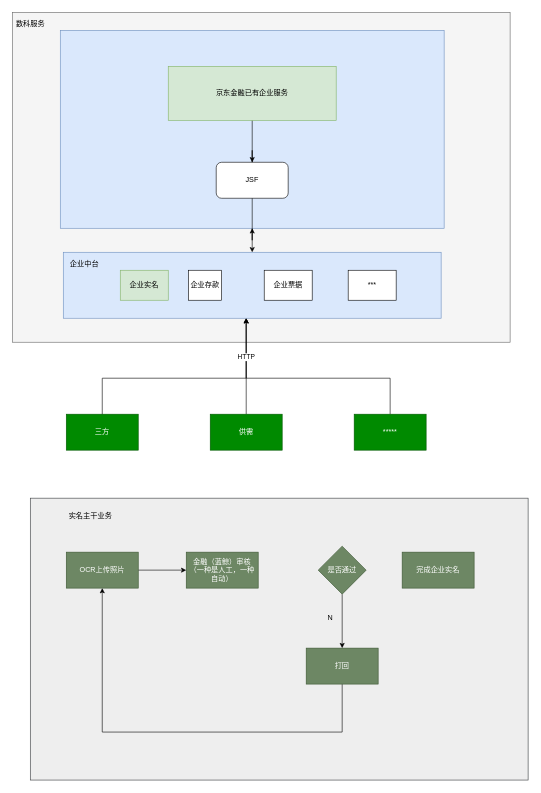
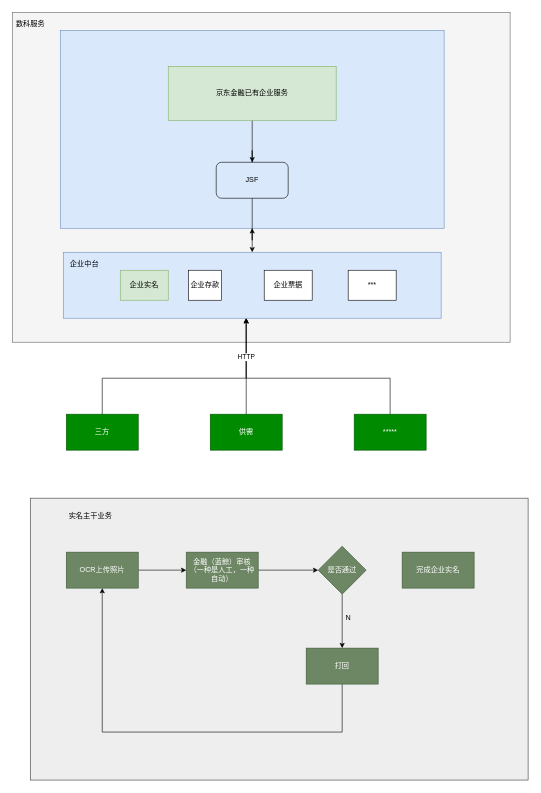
(252, 180) -> (252, 180)
none -> (312, 570)
(330, 618) -> (348, 618)
